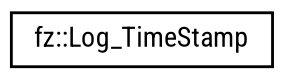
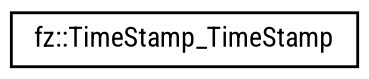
(142, 40) -> (185, 40)
